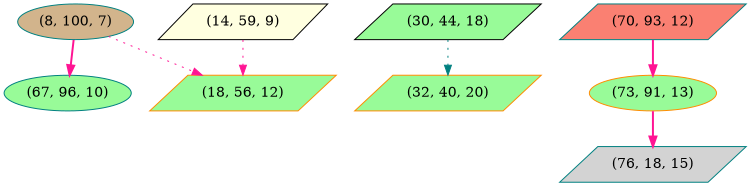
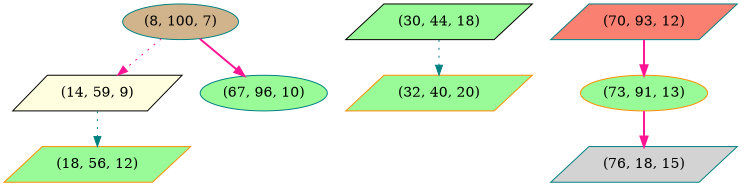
(243, 53) -> (97, 124)
(151, 54) -> (143, 54)
